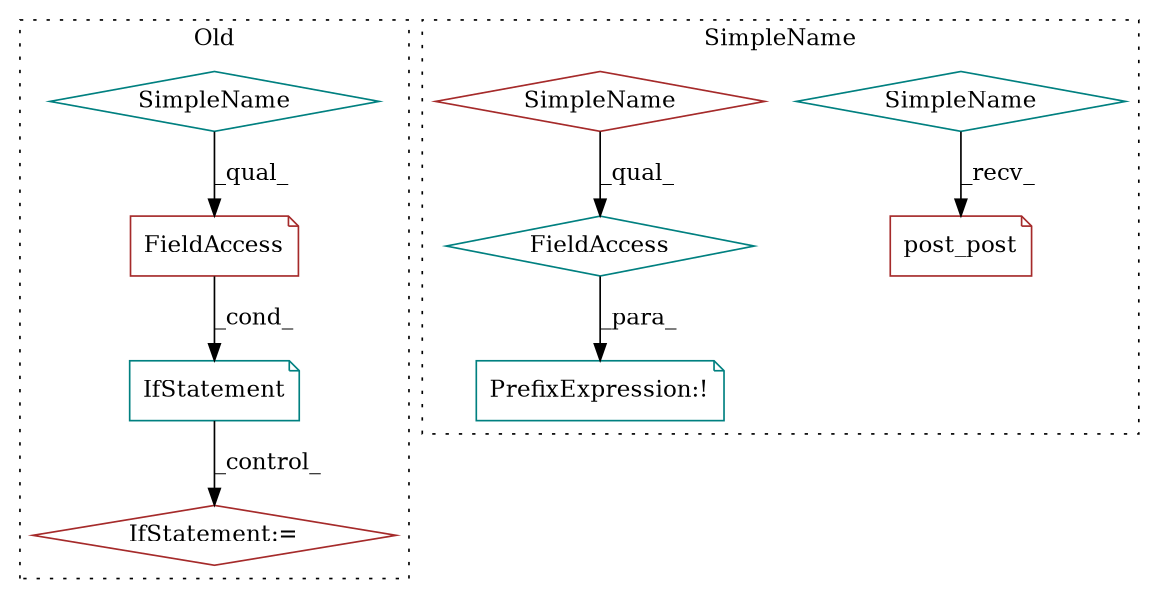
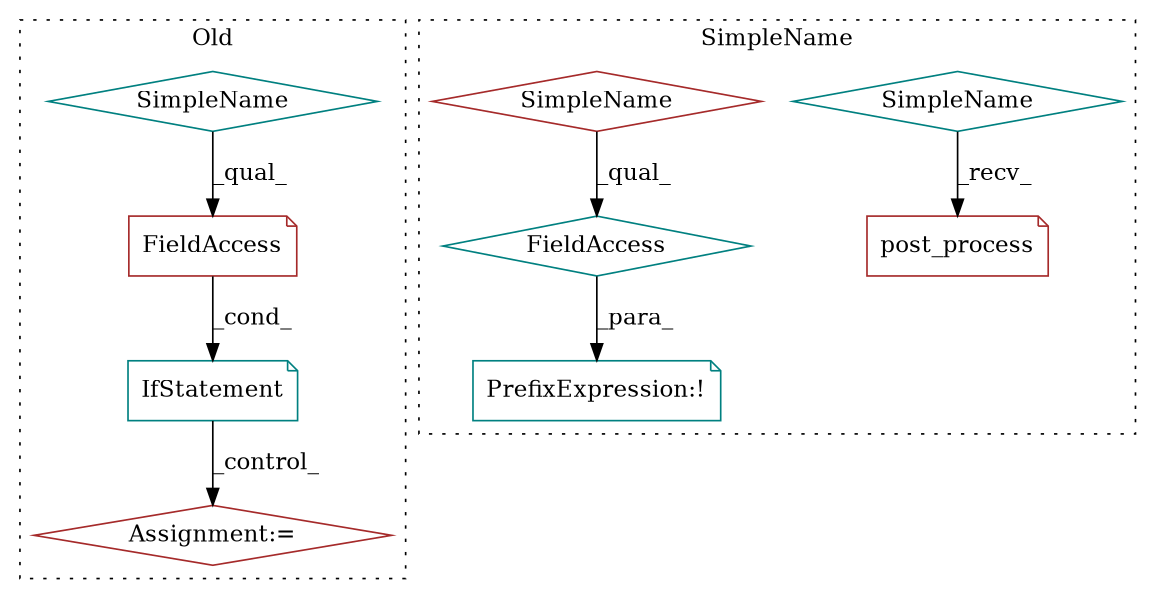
(961, 246) -> (958, 246)
(214, 535) -> (213, 535)
